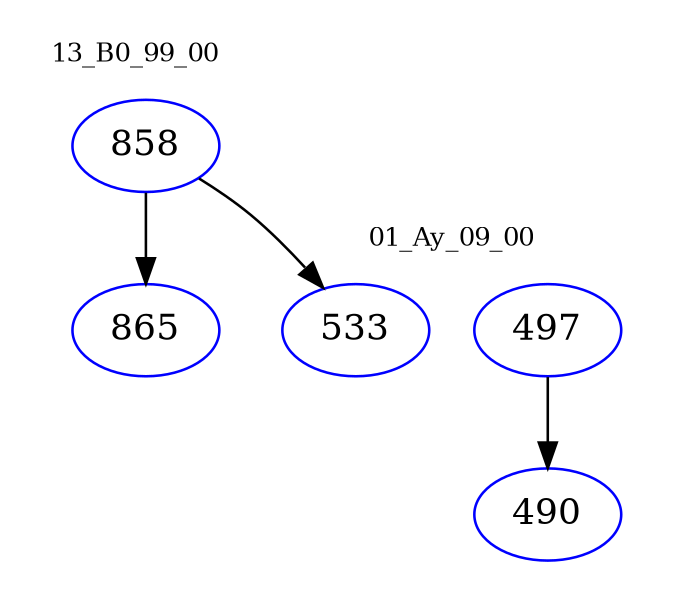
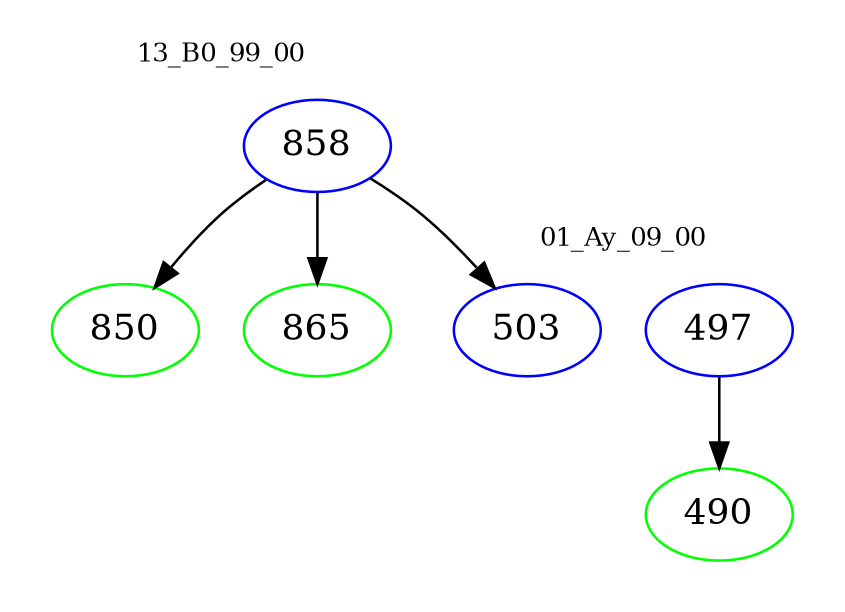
none -> (125, 330)
(146, 330) -> (317, 330)
(356, 330) -> (527, 330)
(548, 515) -> (719, 515)
